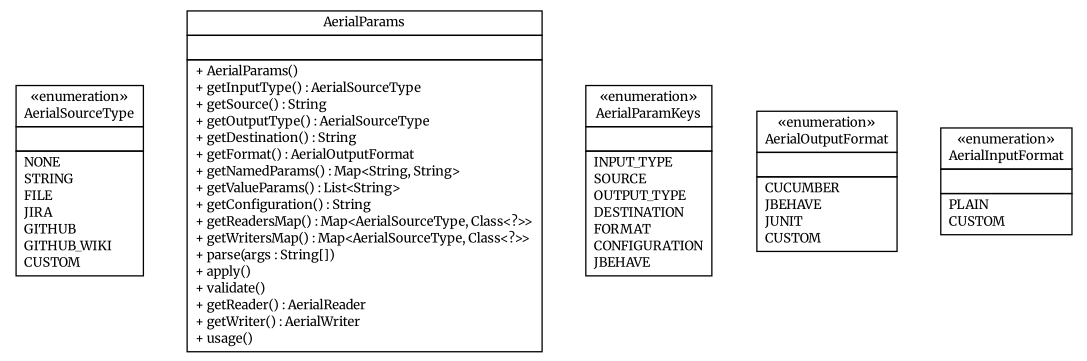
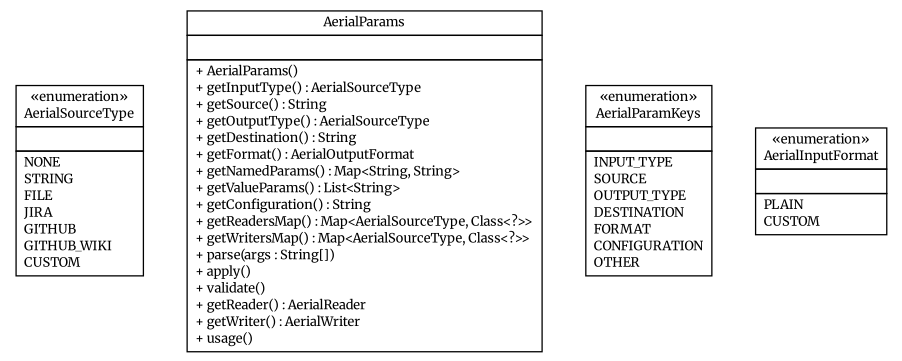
(826, 181) -> none
(622, 263) -> (617, 263)
